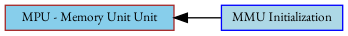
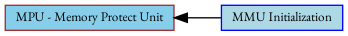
(90, 18) -> (90, 18)
